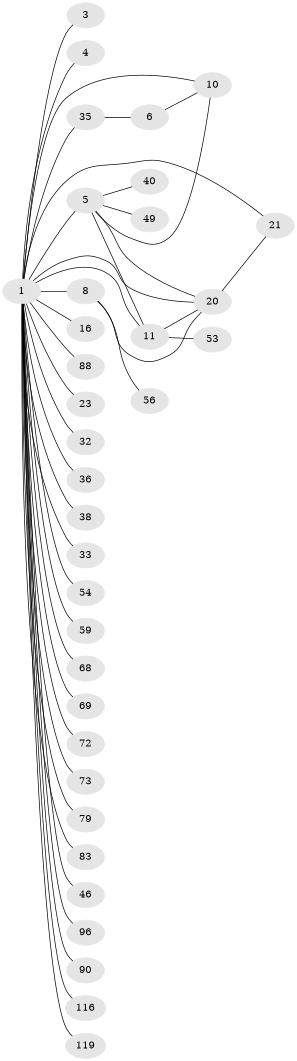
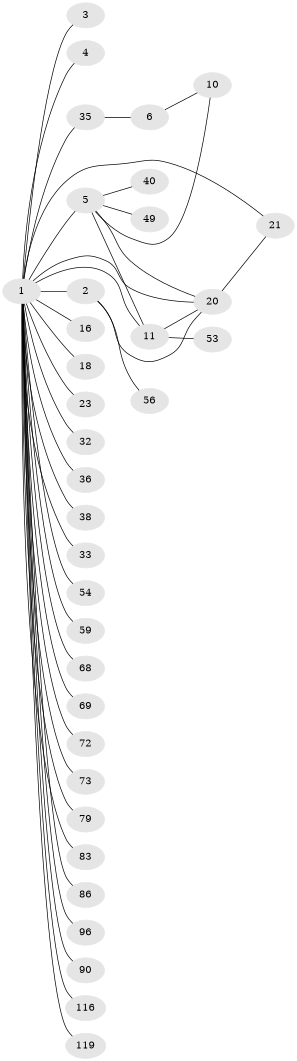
(55, 113) -> none
(86, 291) -> (86, 291)
(86, 367) -> (86, 367)
(86, 895) -> (86, 895)
